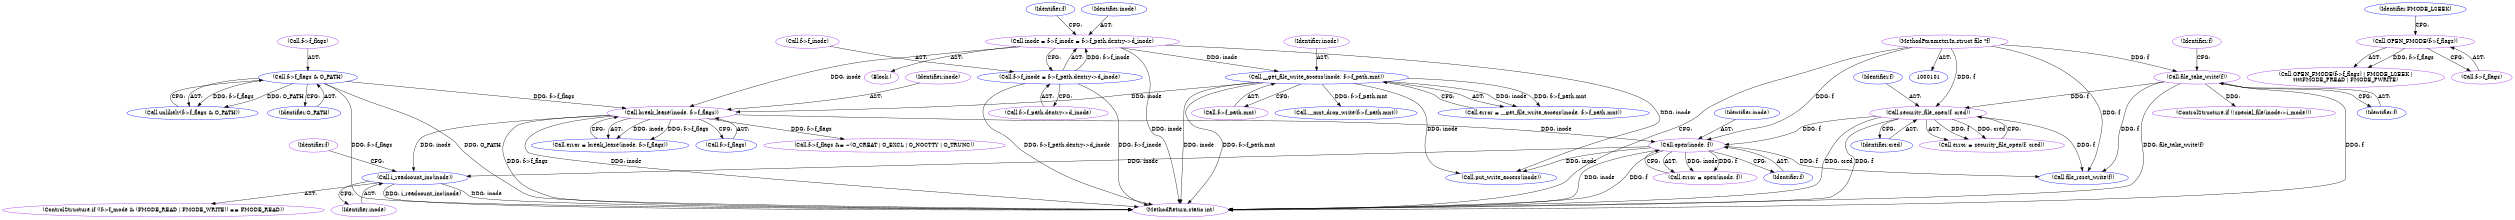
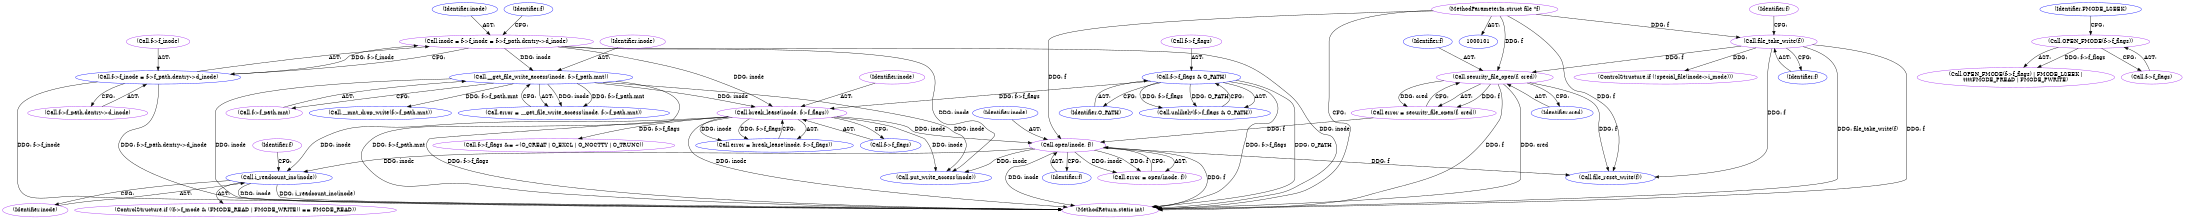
(881, 77) -> none
(1802, 127) -> (1239, 130)
none -> (895, 128)
